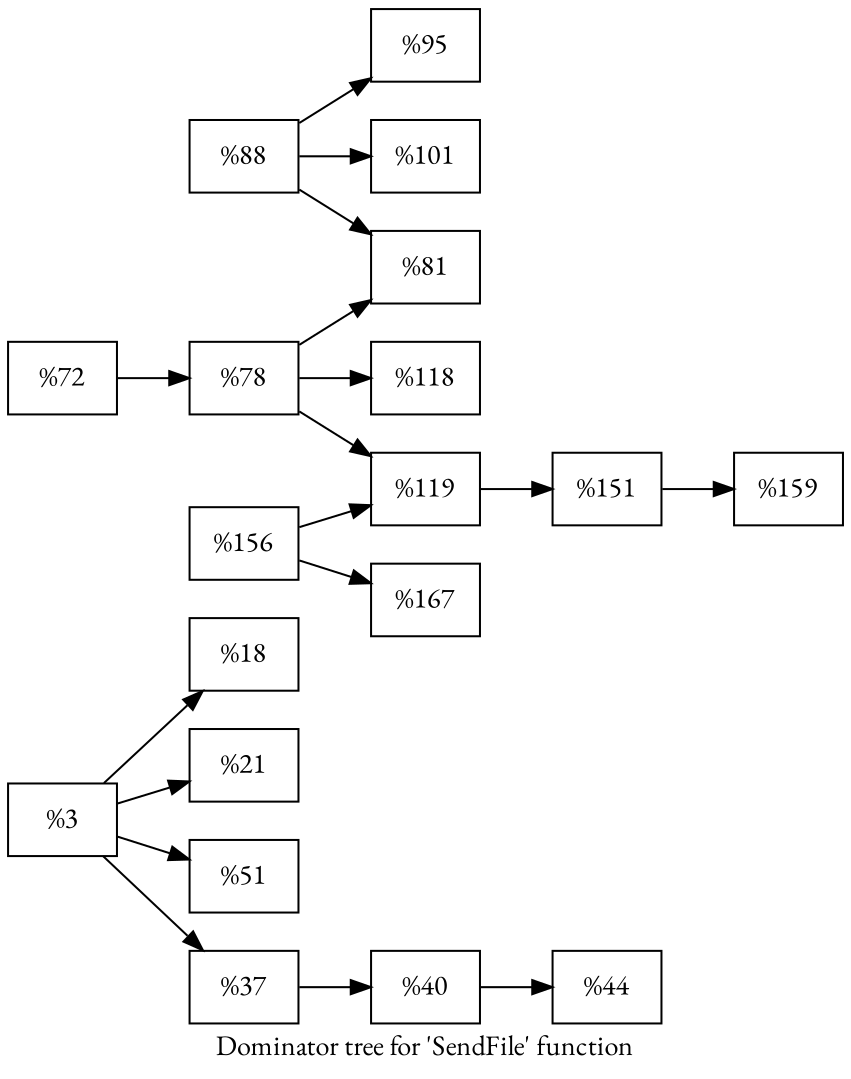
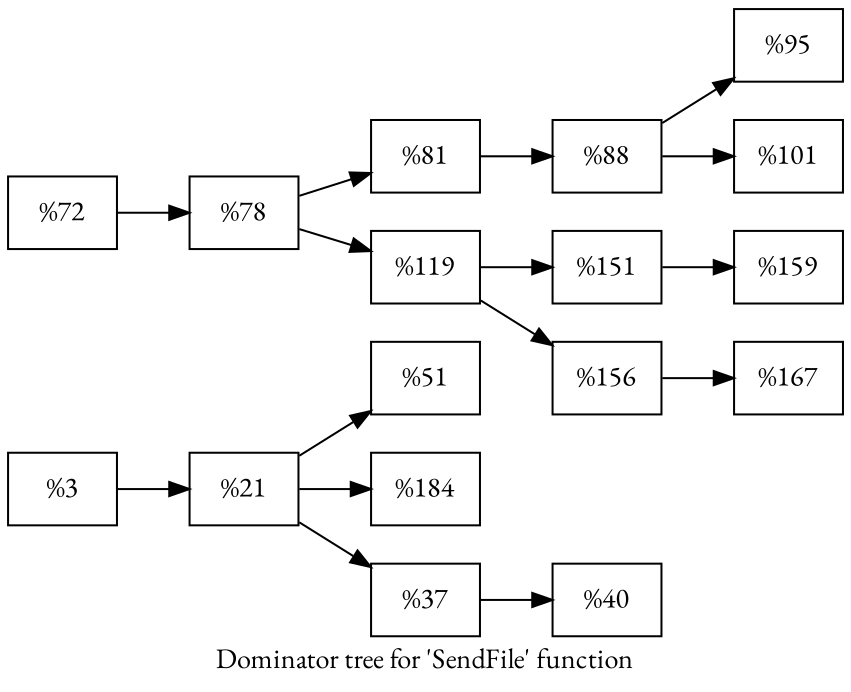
(326, 206) -> (506, 156)
(426, 378) -> none
none -> (426, 489)
(325, 519) -> (508, 317)
(244, 654) -> none
(144, 845) -> (326, 439)
(145, 896) -> (326, 539)
(607, 987) -> none
